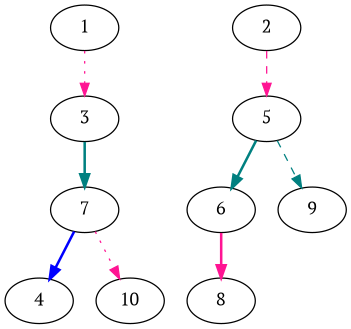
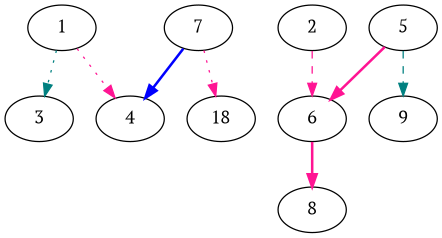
(85, 67) -> (52, 67)
(267, 67) -> (312, 67)
none -> (92, 68)
(85, 158) -> none
(247, 159) -> (362, 69)
(130, 301) -> (221, 119)
